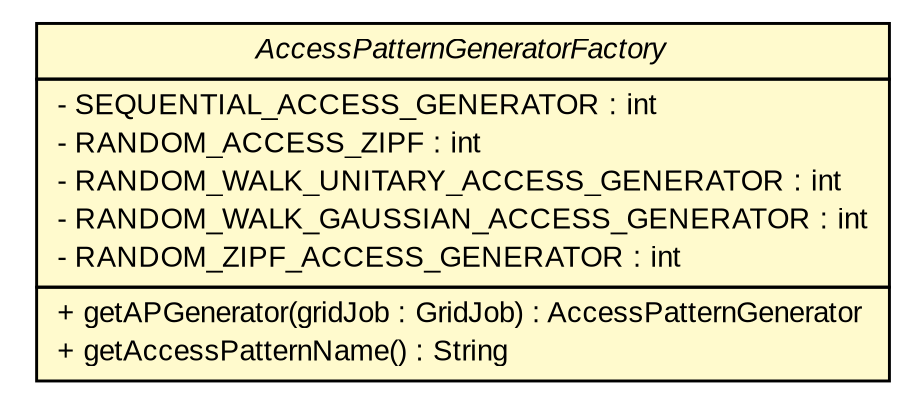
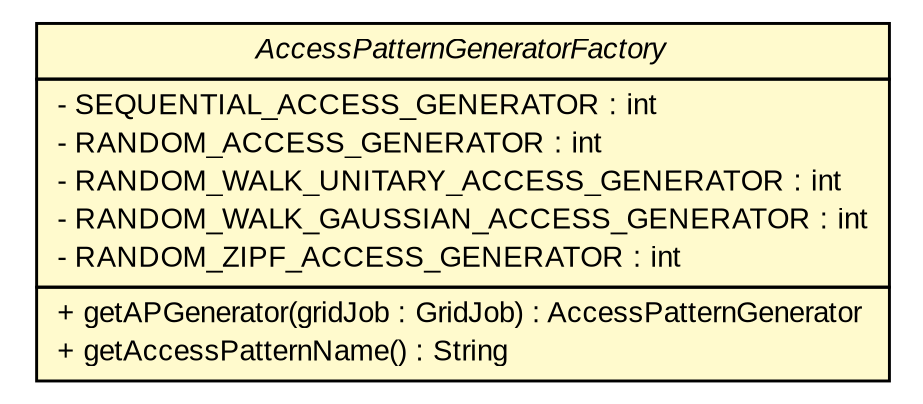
(270, 144) -> (331, 144)
